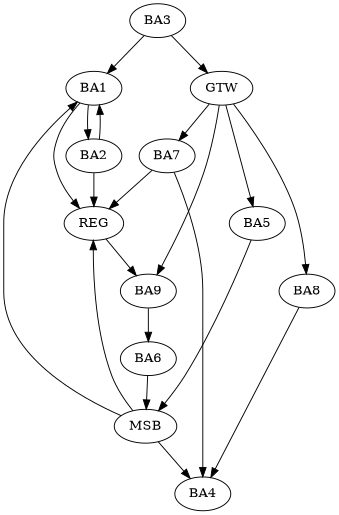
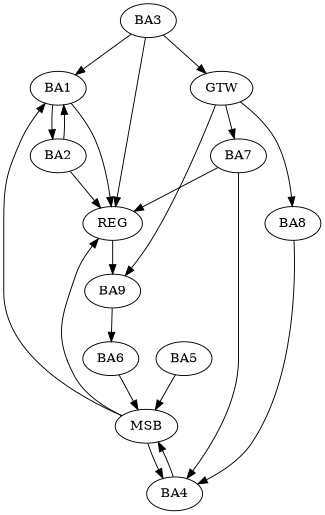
none -> (131, 117)
(238, 151) -> none
none -> (168, 463)
